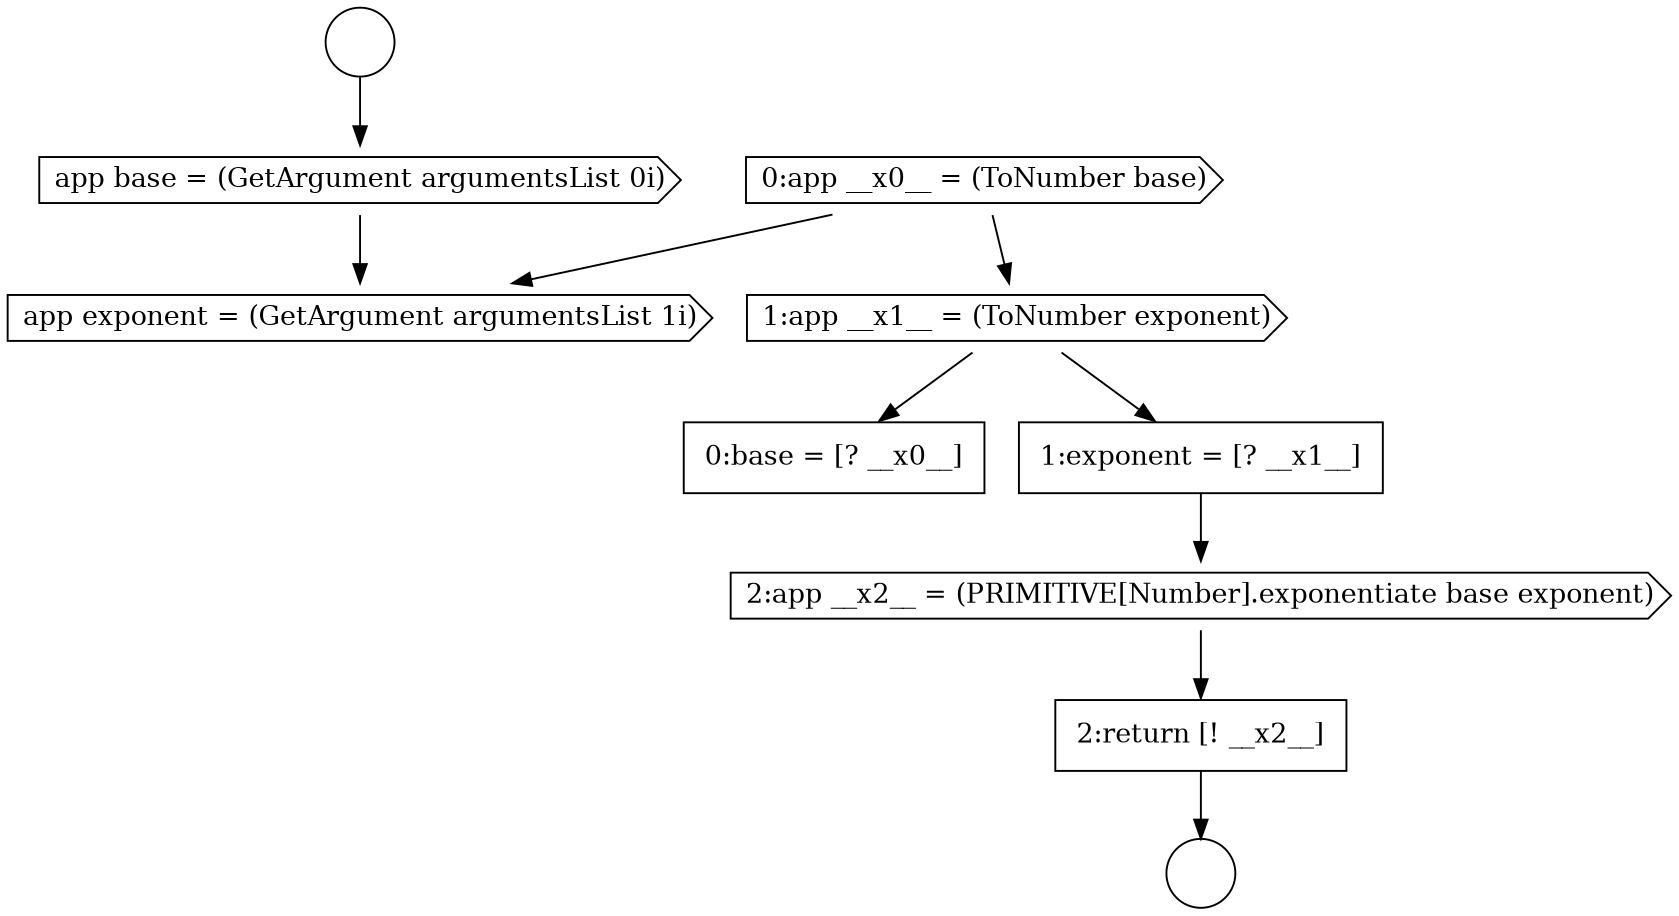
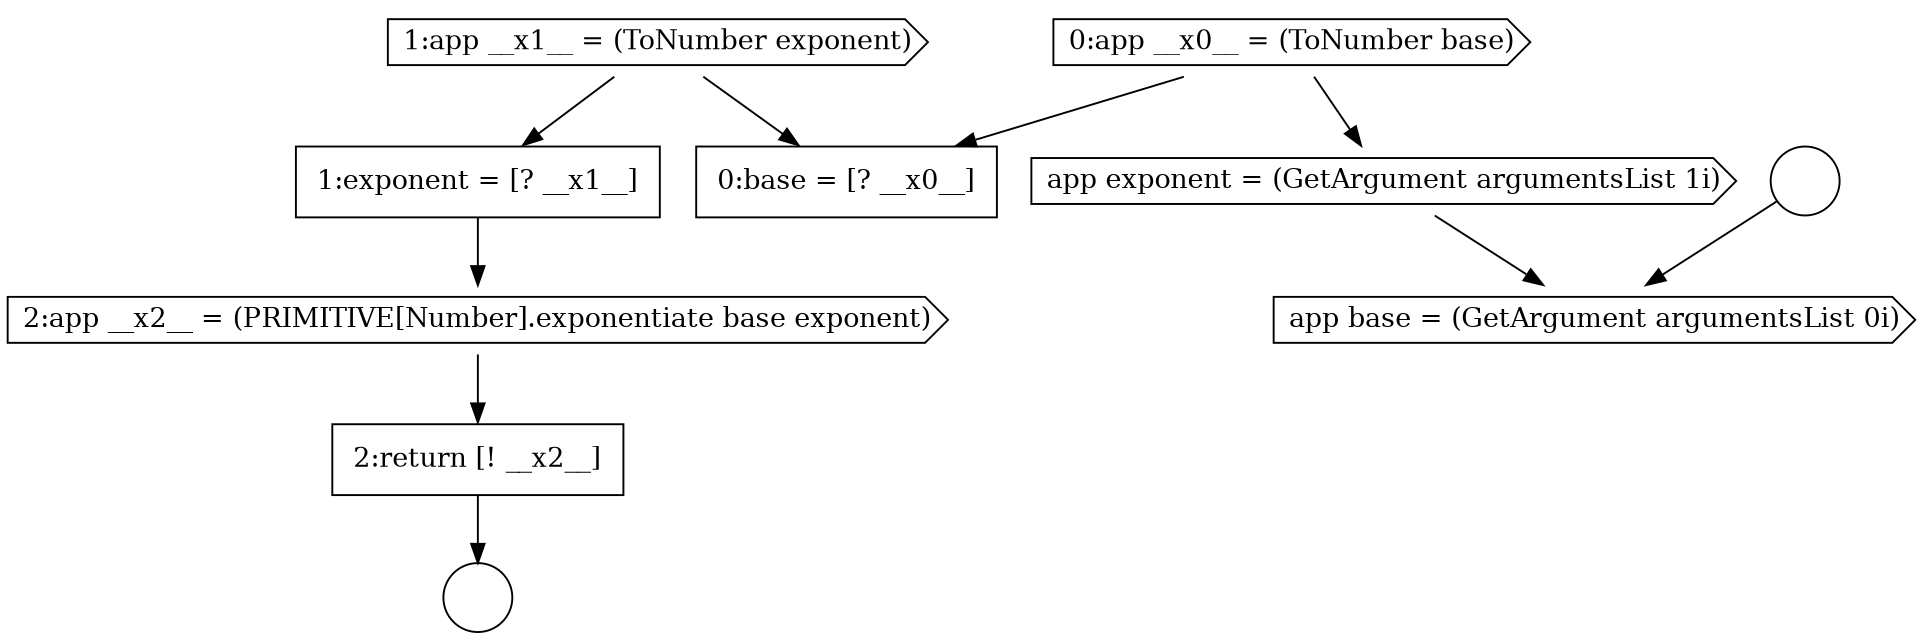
(360, 240) -> (1481, 245)
(999, 240) -> (1080, 108)
